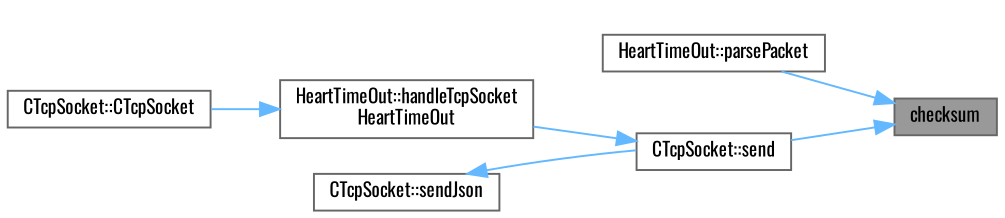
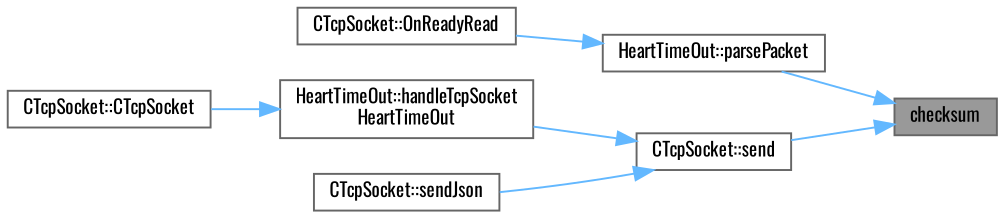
none -> (407, 26)
(561, 159) -> (567, 184)
